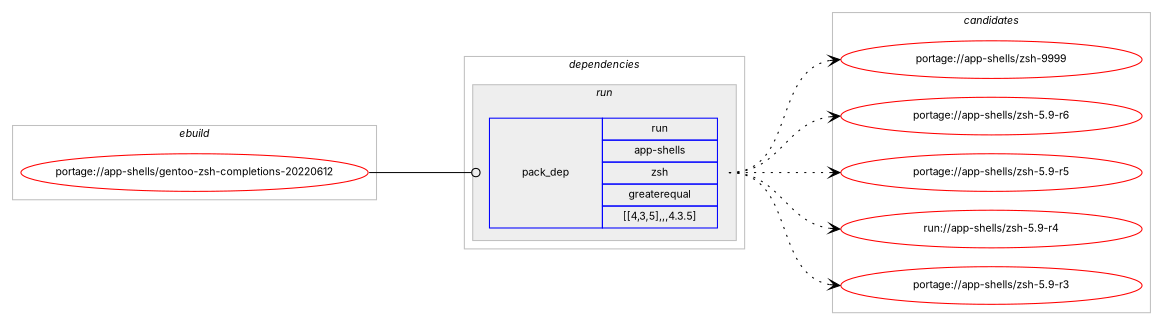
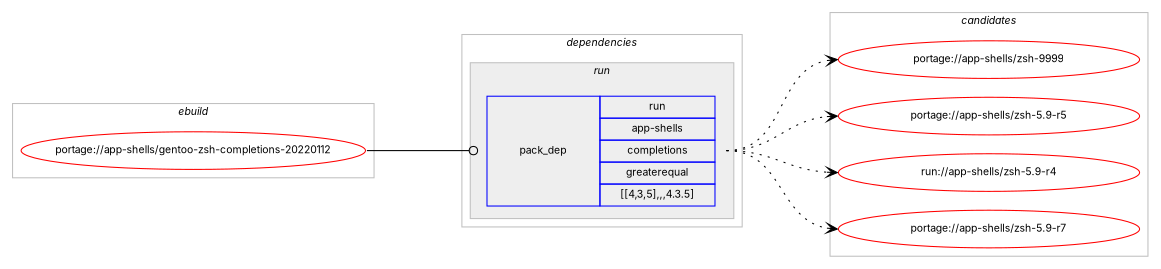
(991, 116) -> none
(195, 173) -> (193, 151)
(660, 173) -> (657, 151)
(991, 286) -> (989, 229)
